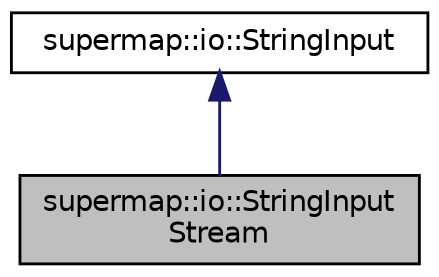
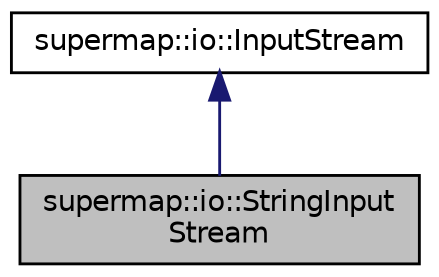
(220, 43) -> (220, 43)
